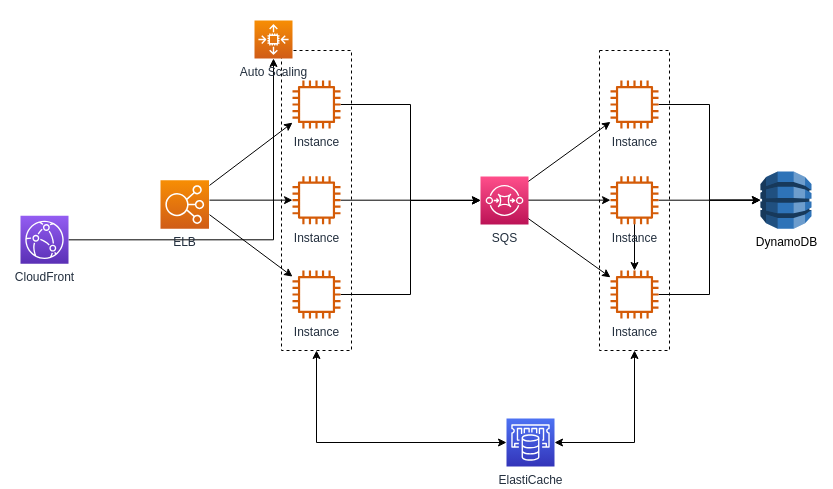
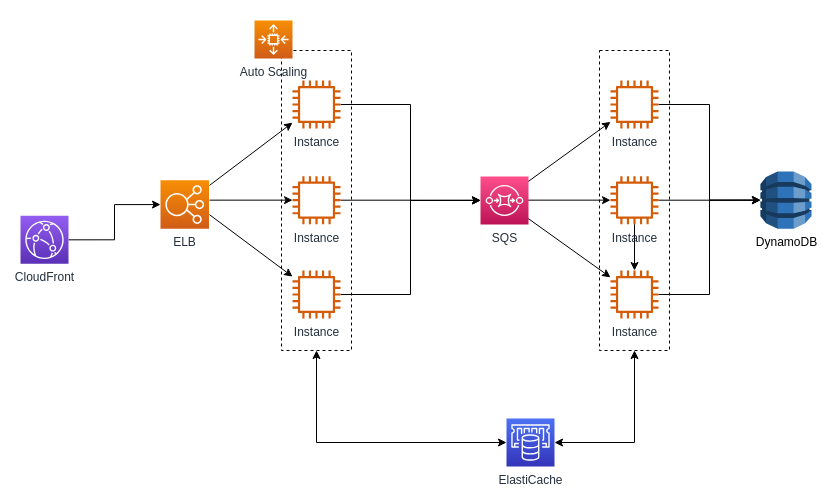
(274, 234) -> (115, 205)
